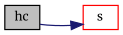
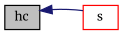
(55, 26) -> (68, 9)
